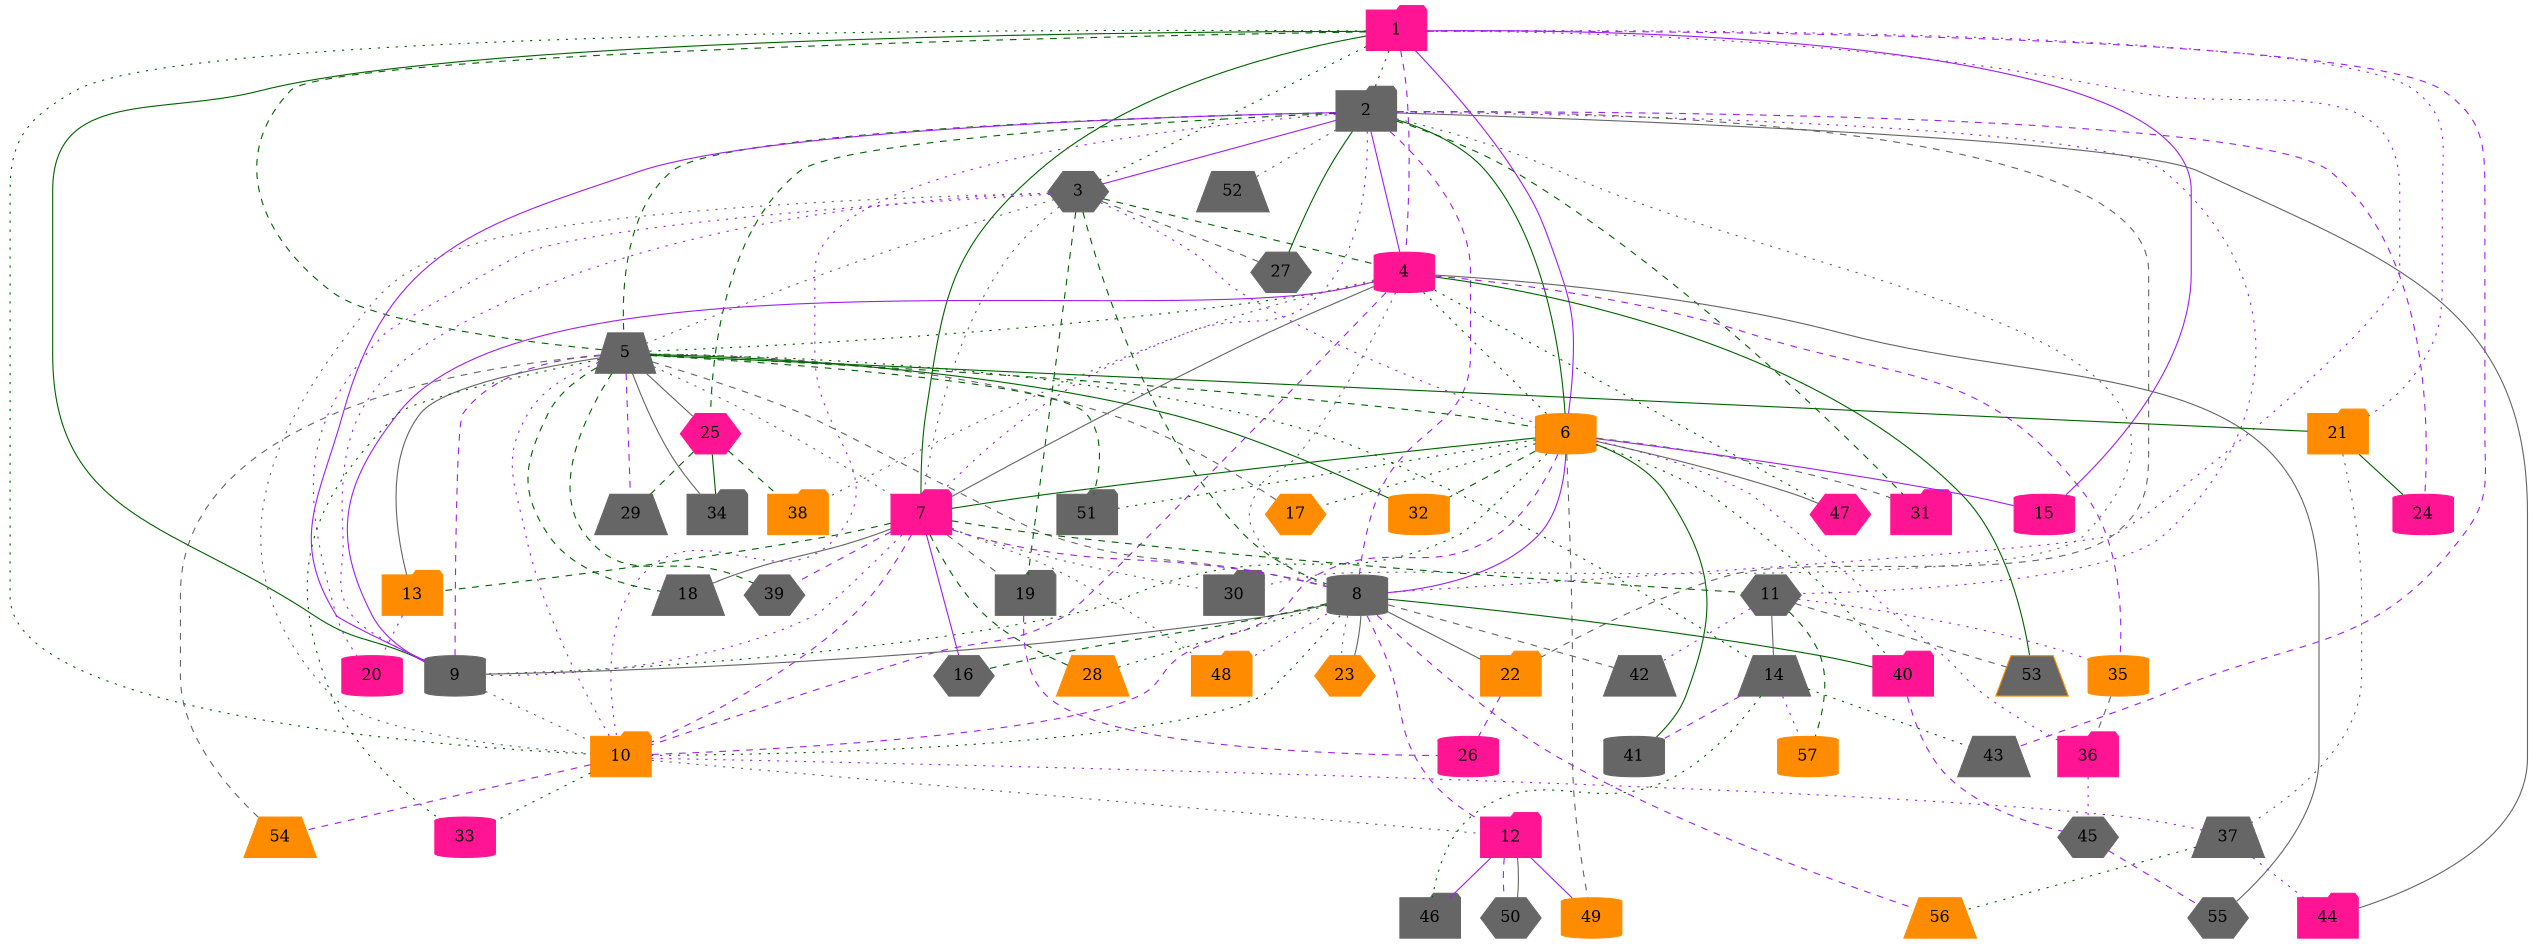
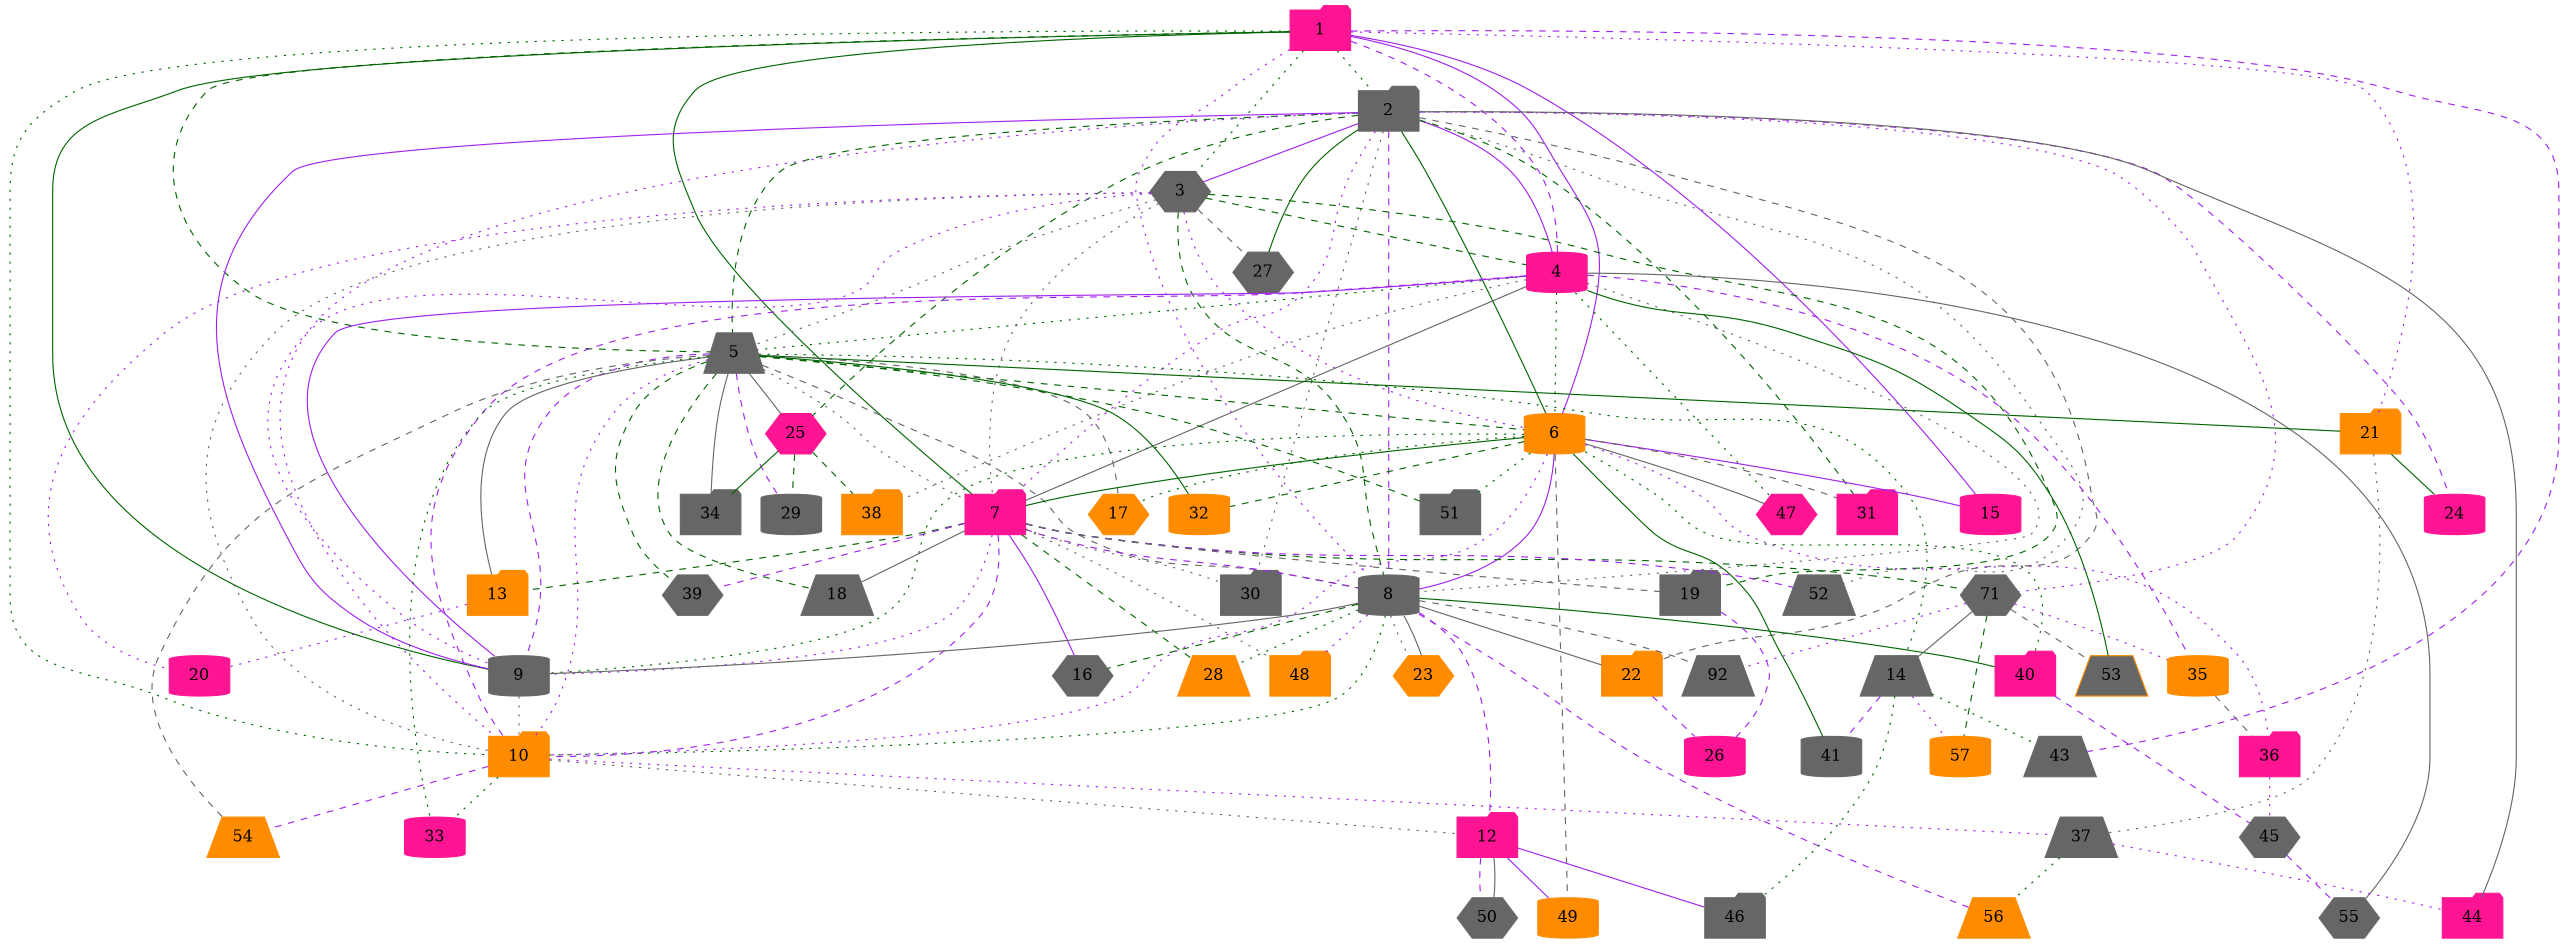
(631, 514) -> (791, 514)
none -> (1409, 556)
(1771, 595) -> (1991, 595)
(1640, 676) -> (1718, 676)
(1146, 692) -> (1091, 706)
